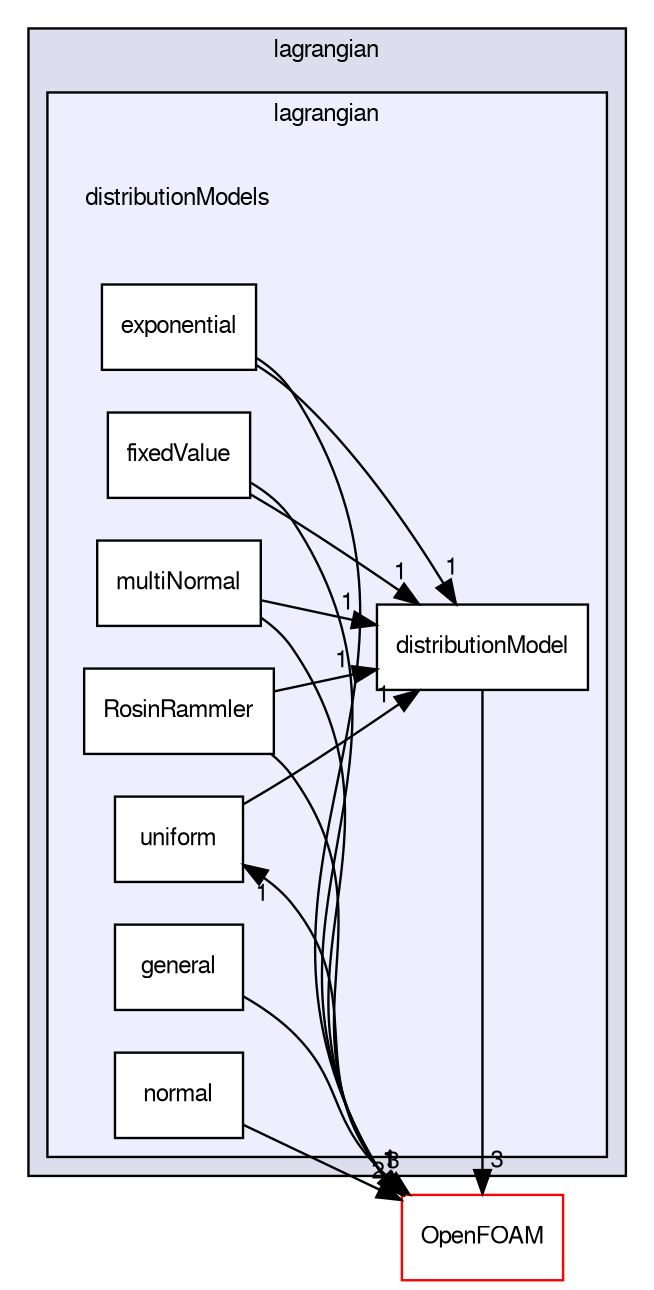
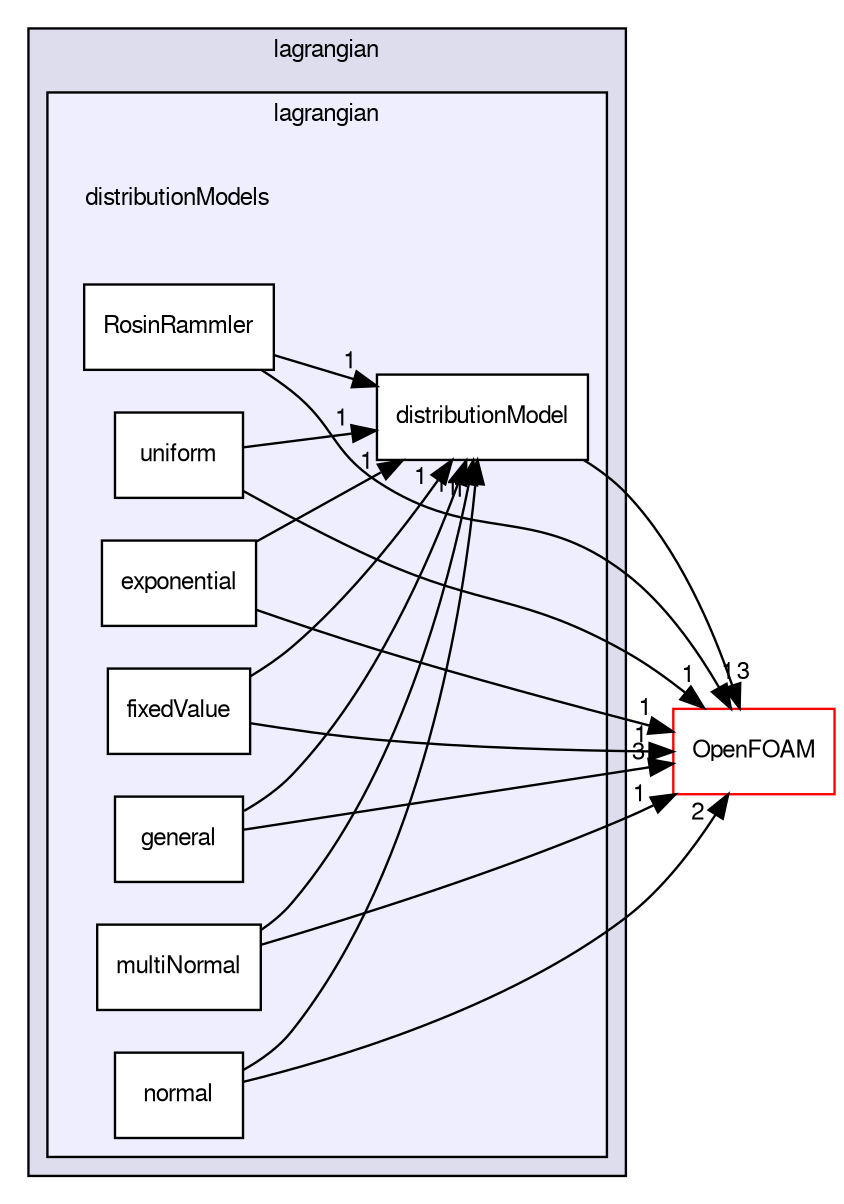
none -> (374, 664)
none -> (415, 784)
(336, 1035) -> (477, 595)
